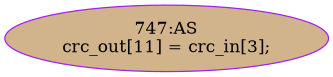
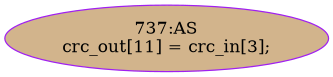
(167, 38) -> (167, 38)
